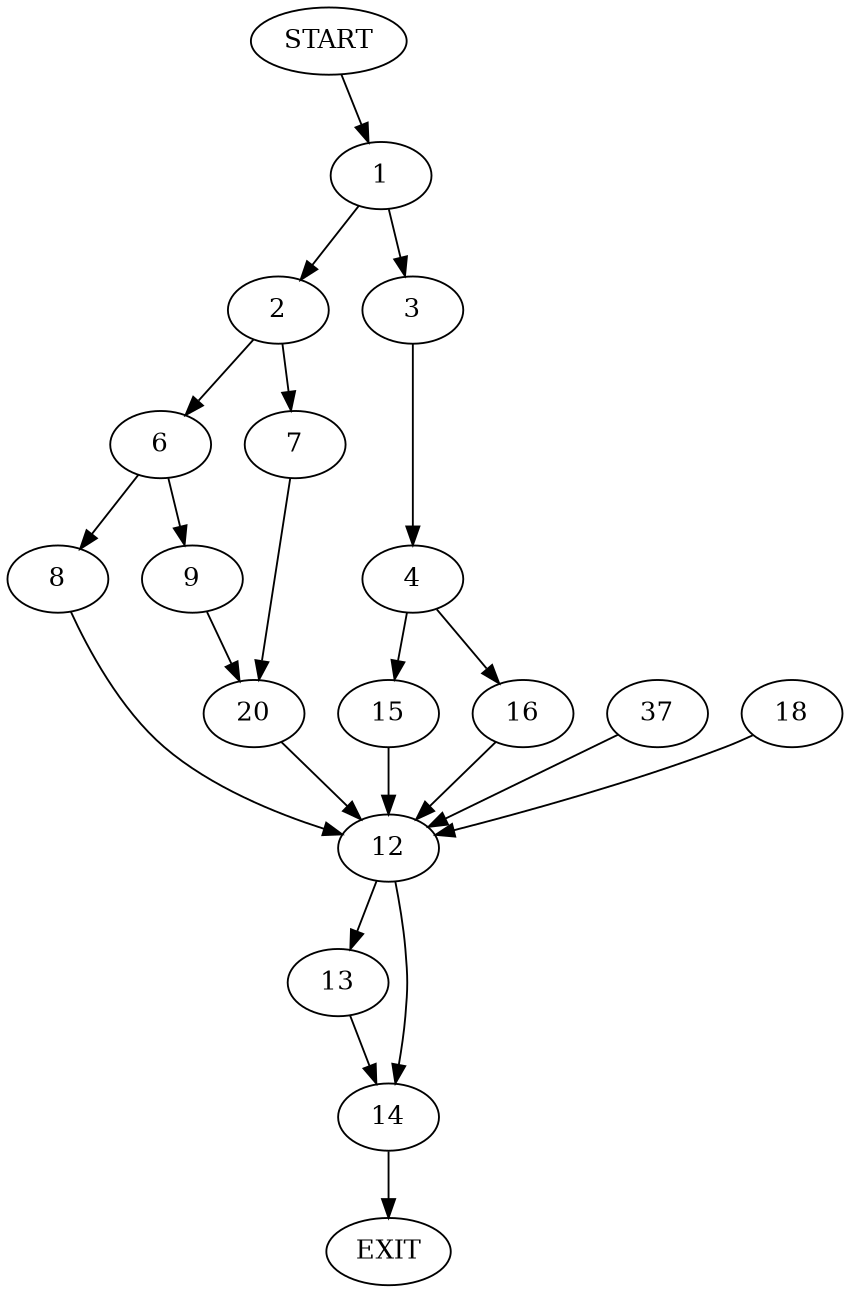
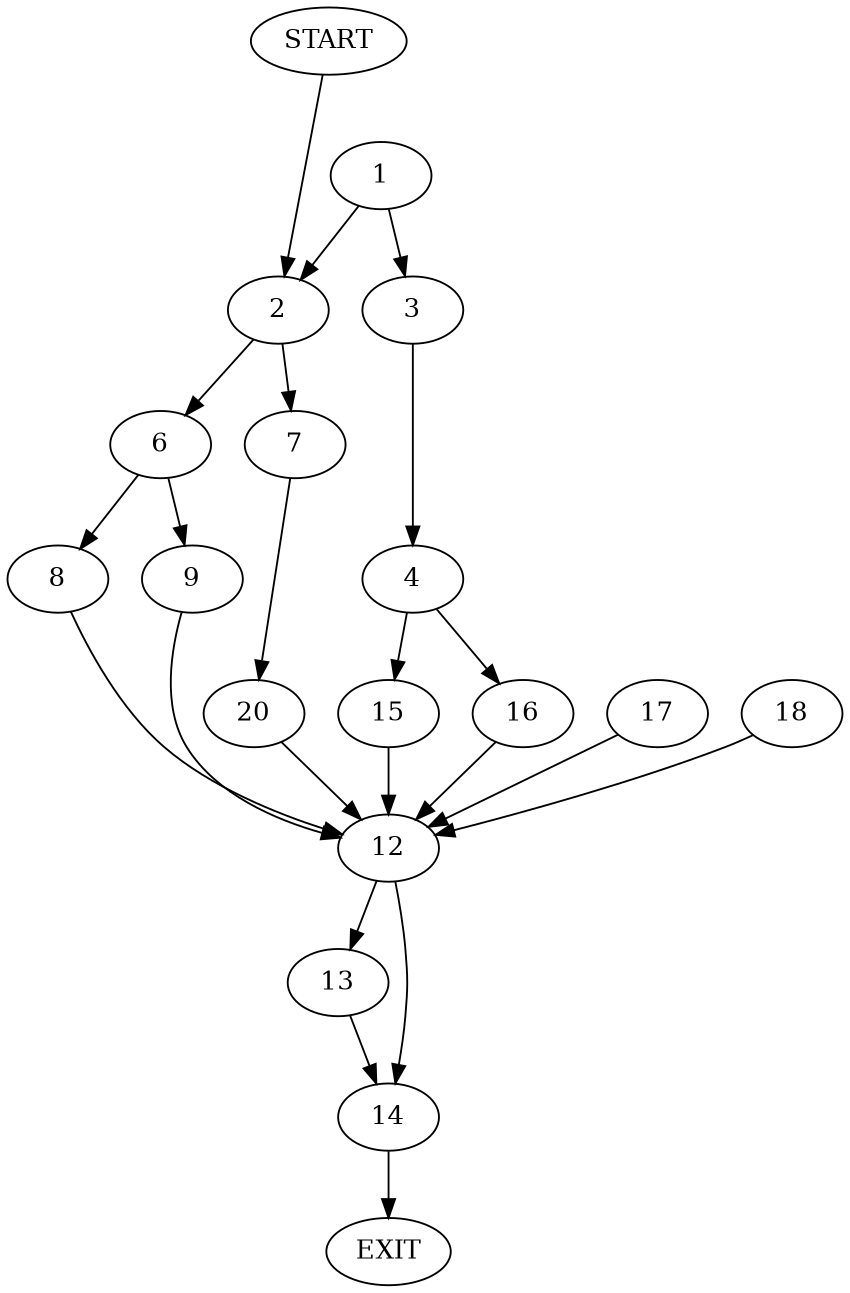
(352, 100) -> (305, 166)
(219, 638) -> (190, 751)
(658, 714) -> (658, 714)
